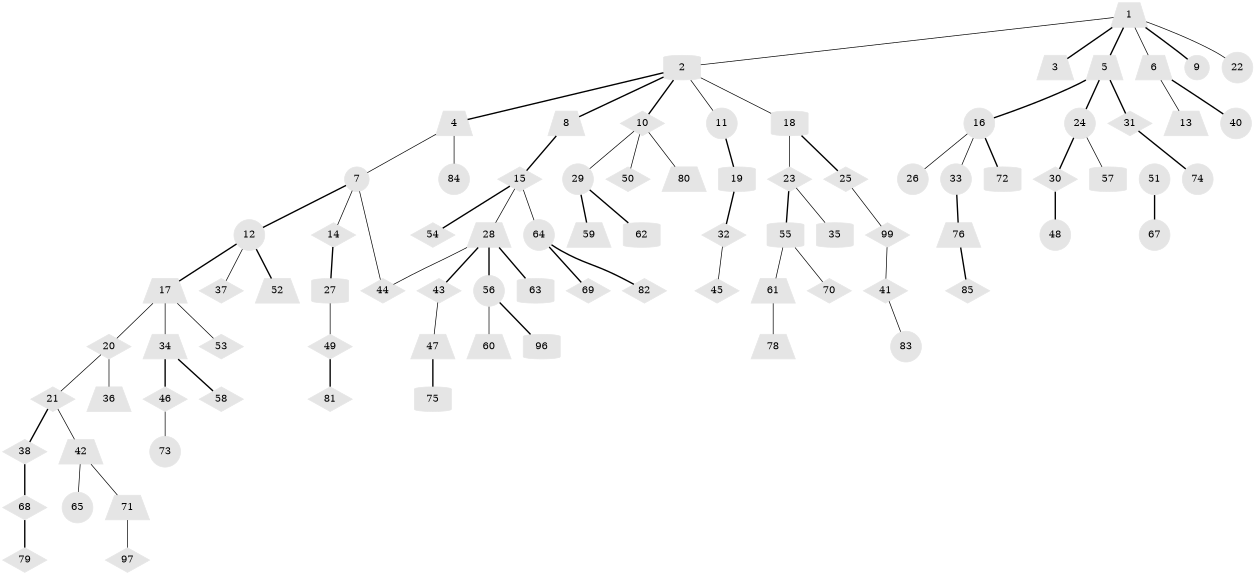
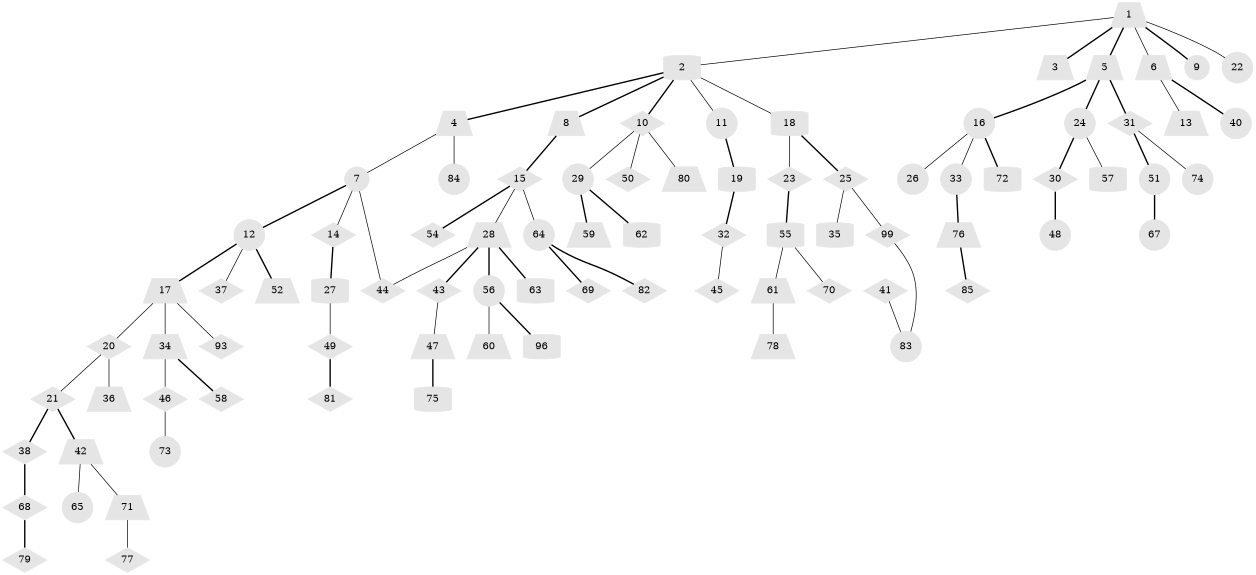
none -> (1141, 149)
(1162, 150) -> (1162, 150)
(811, 205) -> (840, 206)
(886, 263) -> (915, 285)
(221, 347) -> (221, 347)
(165, 373) -> (165, 373)
(66, 424) -> (66, 424)
(127, 560) -> (127, 560)
